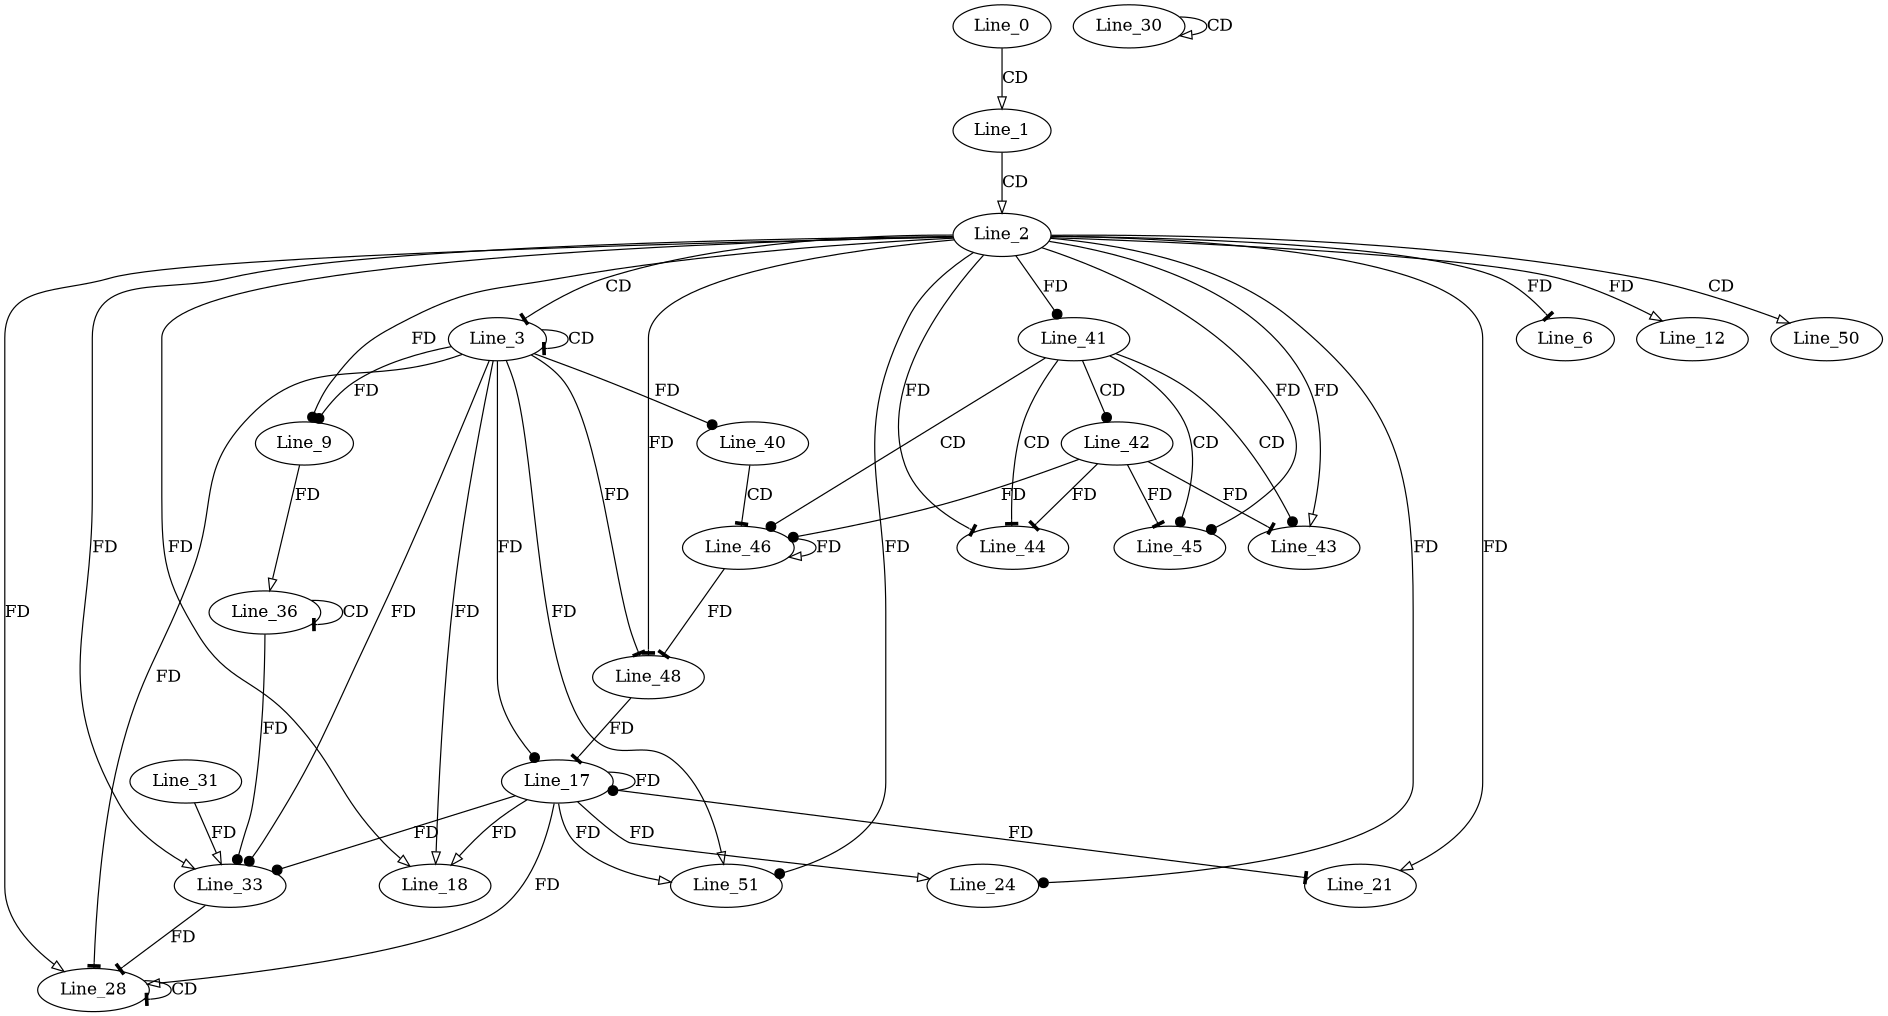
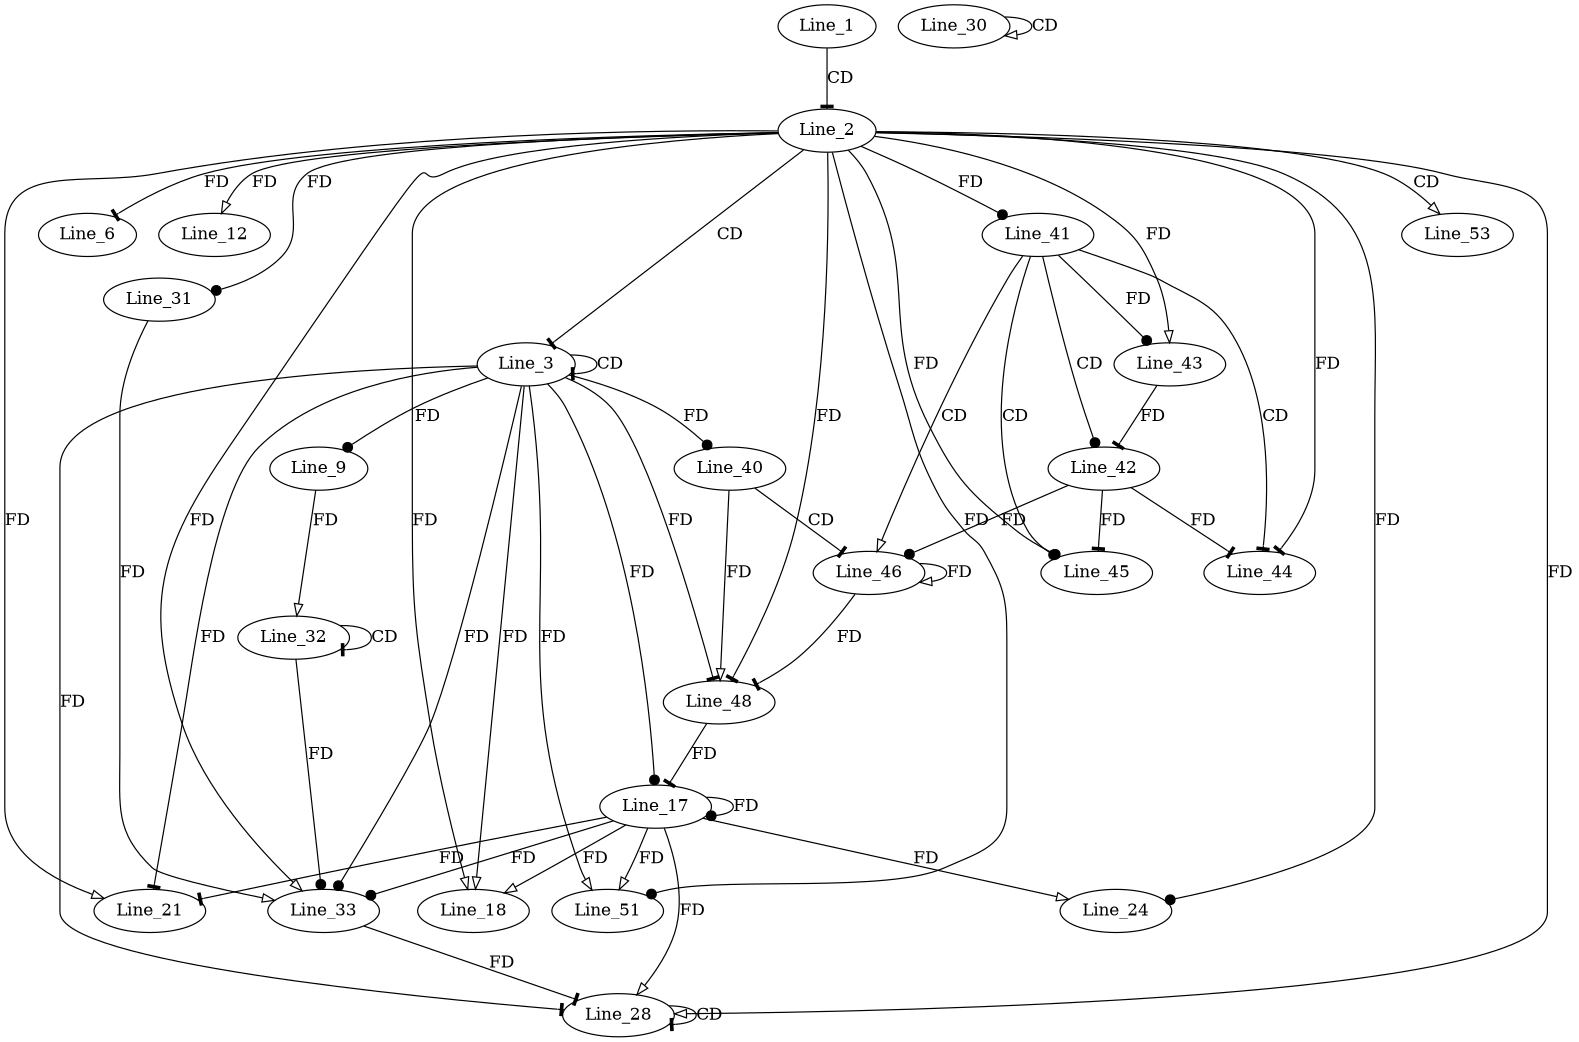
(1002, 26) -> none
(1002, 177) -> (827, 76)
(593, 273) -> (321, 168)
(1827, 339) -> (1458, 235)
(910, 441) -> (946, 395)
(1272, 443) -> (1139, 300)
(1208, 494) -> (1139, 414)
none -> (216, 544)
none -> (725, 579)
(265, 612) -> (294, 638)
